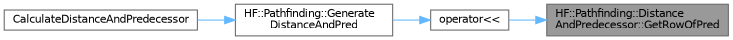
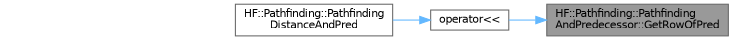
(101, 20) -> none
(314, 20) -> (314, 20)
(638, 20) -> (638, 20)
